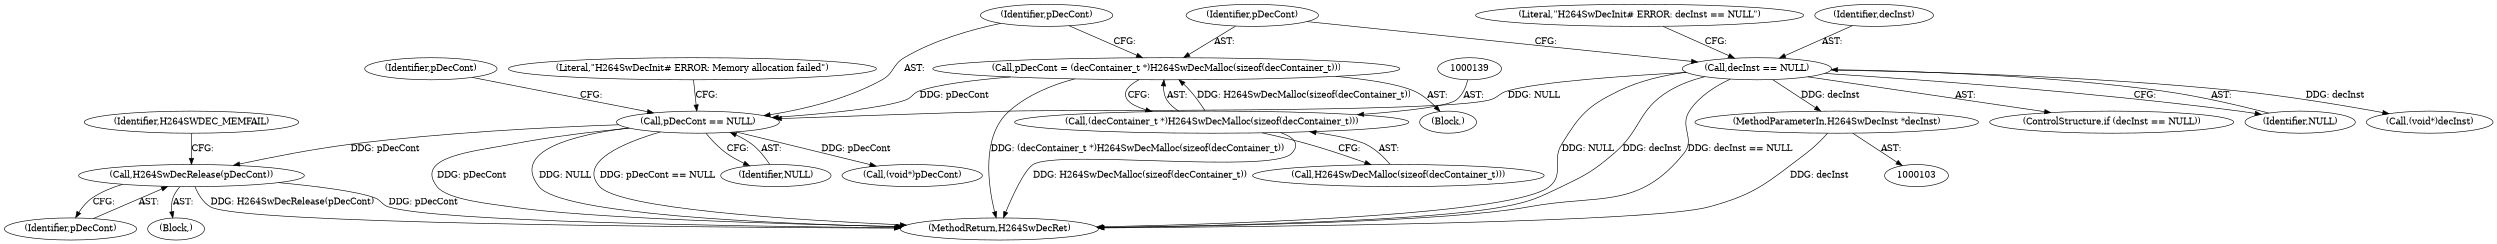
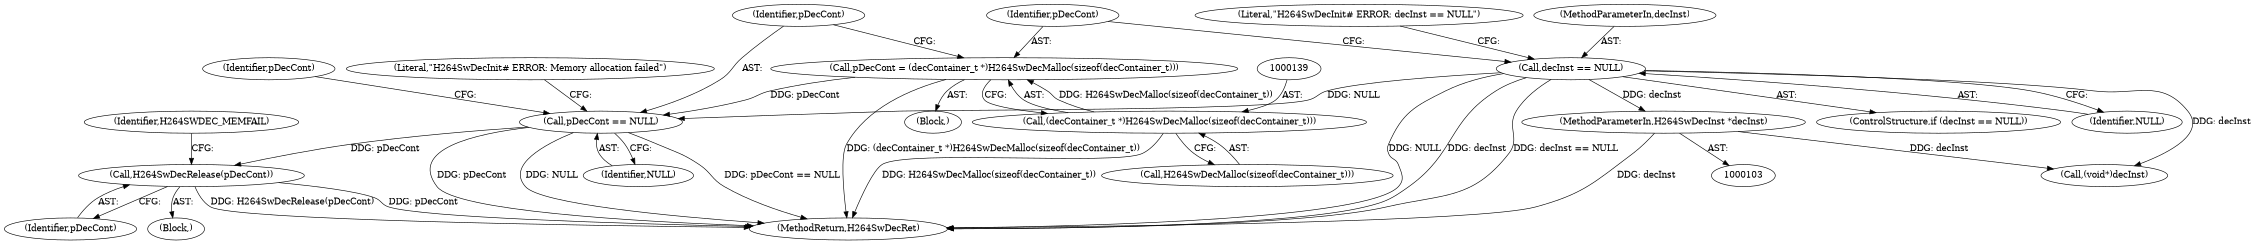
(1874, 15) -> (1625, 15)
none -> (1893, 150)
(912, 176) -> none
